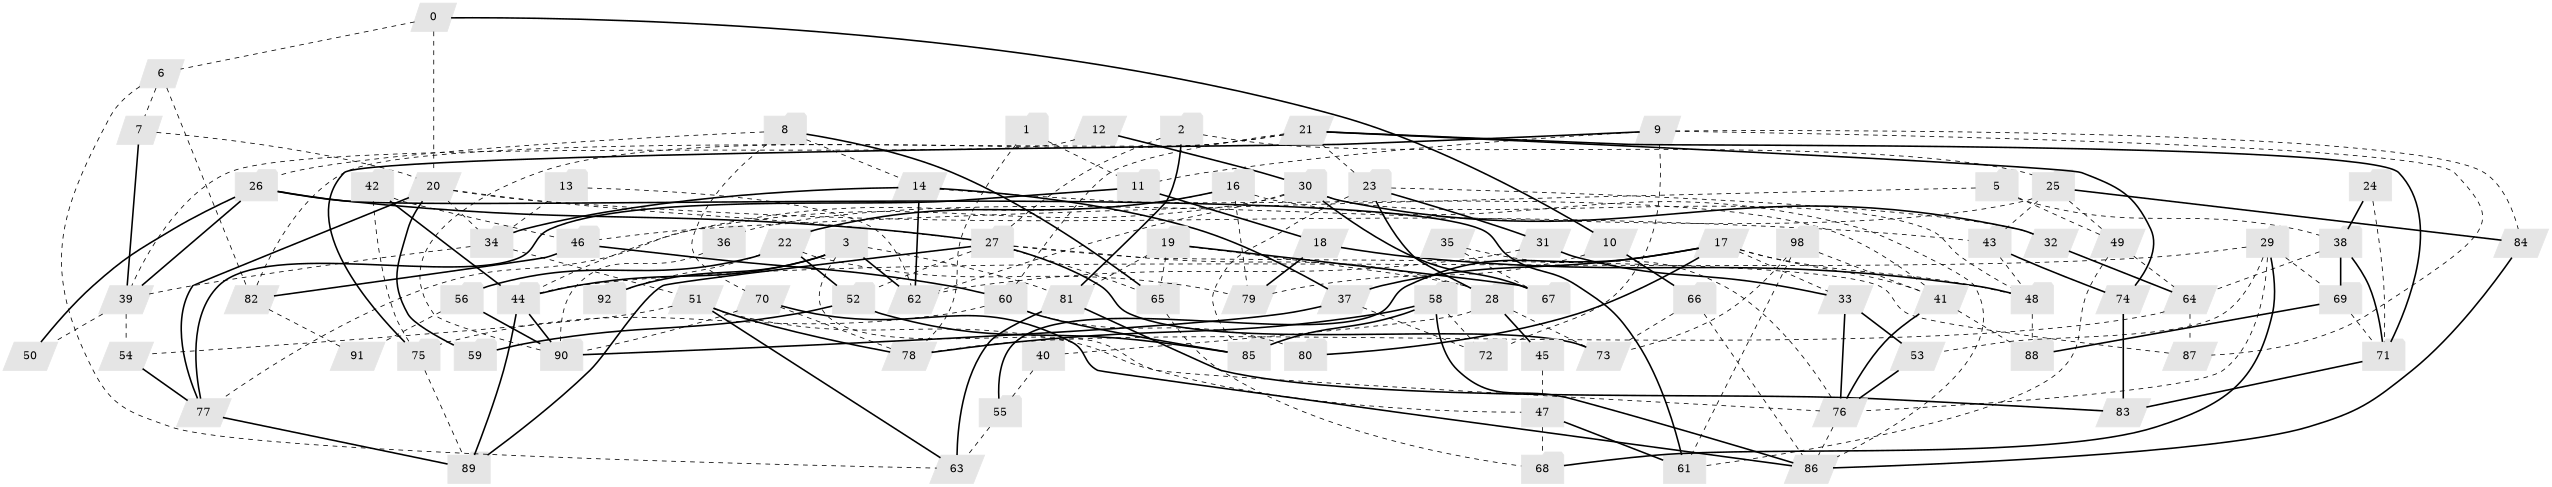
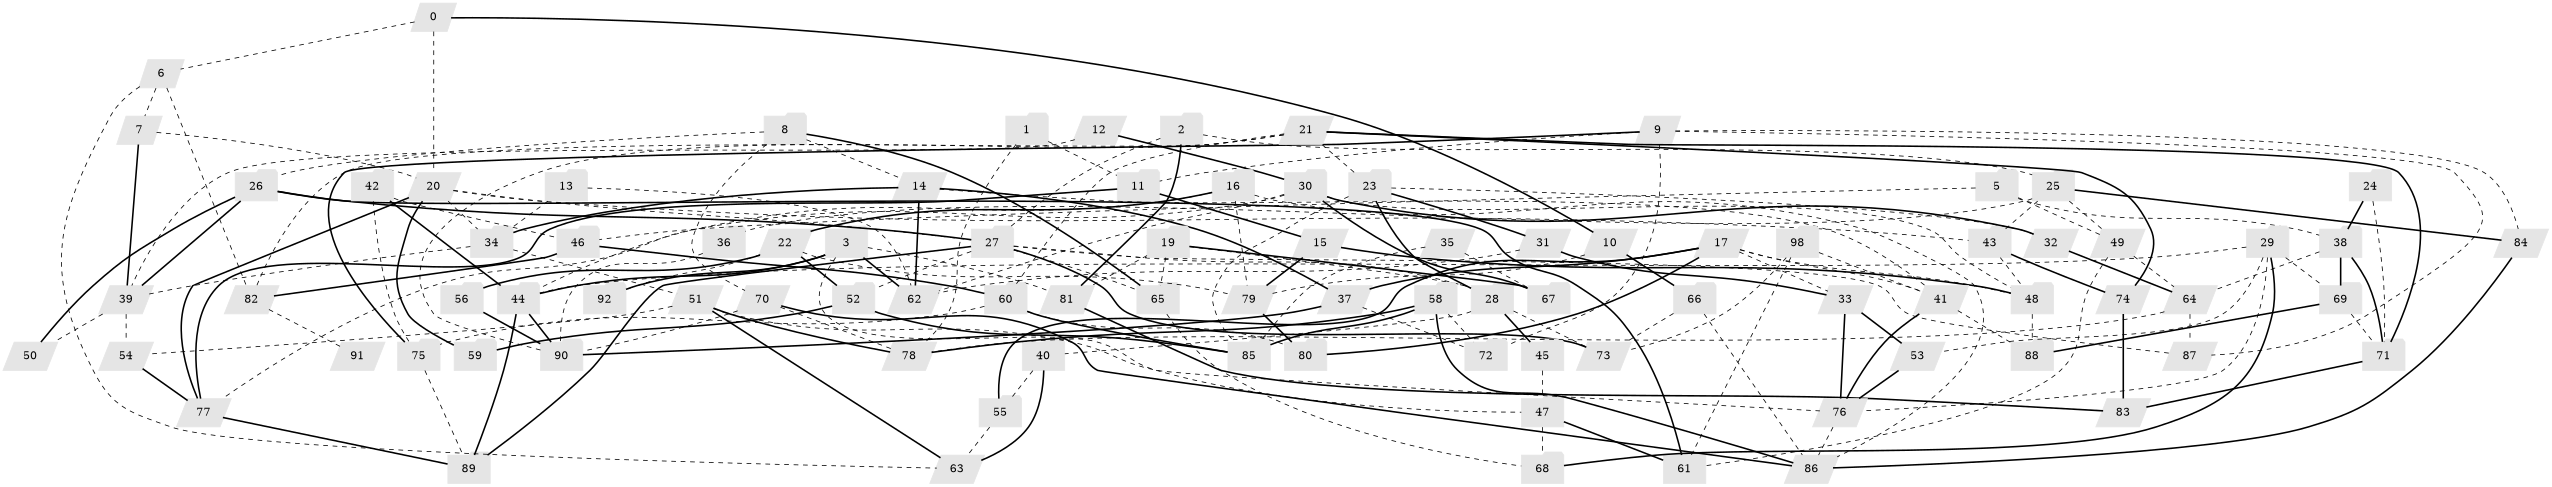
(1321, 243) -> (1321, 243)
(1724, 286) -> (1331, 275)
(412, 327) -> none
none -> (1277, 328)
(974, 367) -> (1029, 427)
